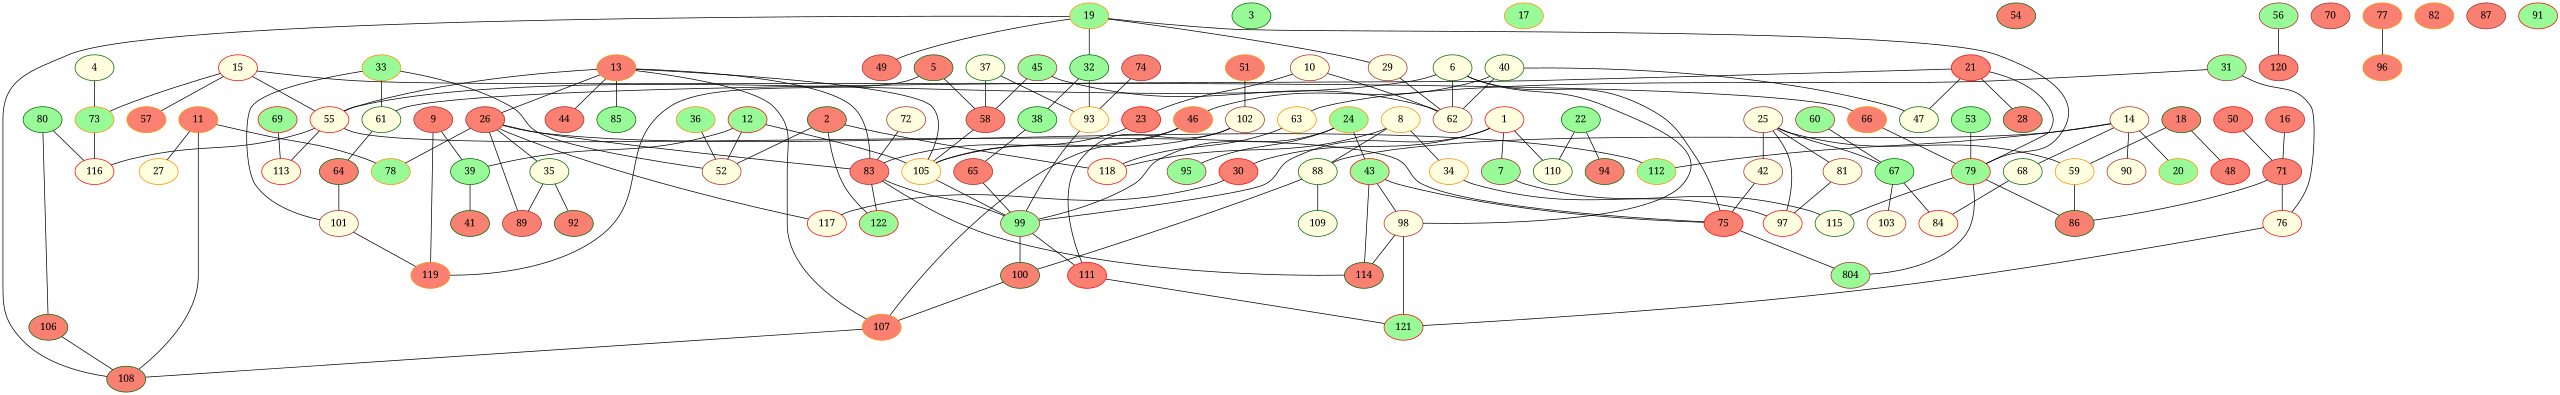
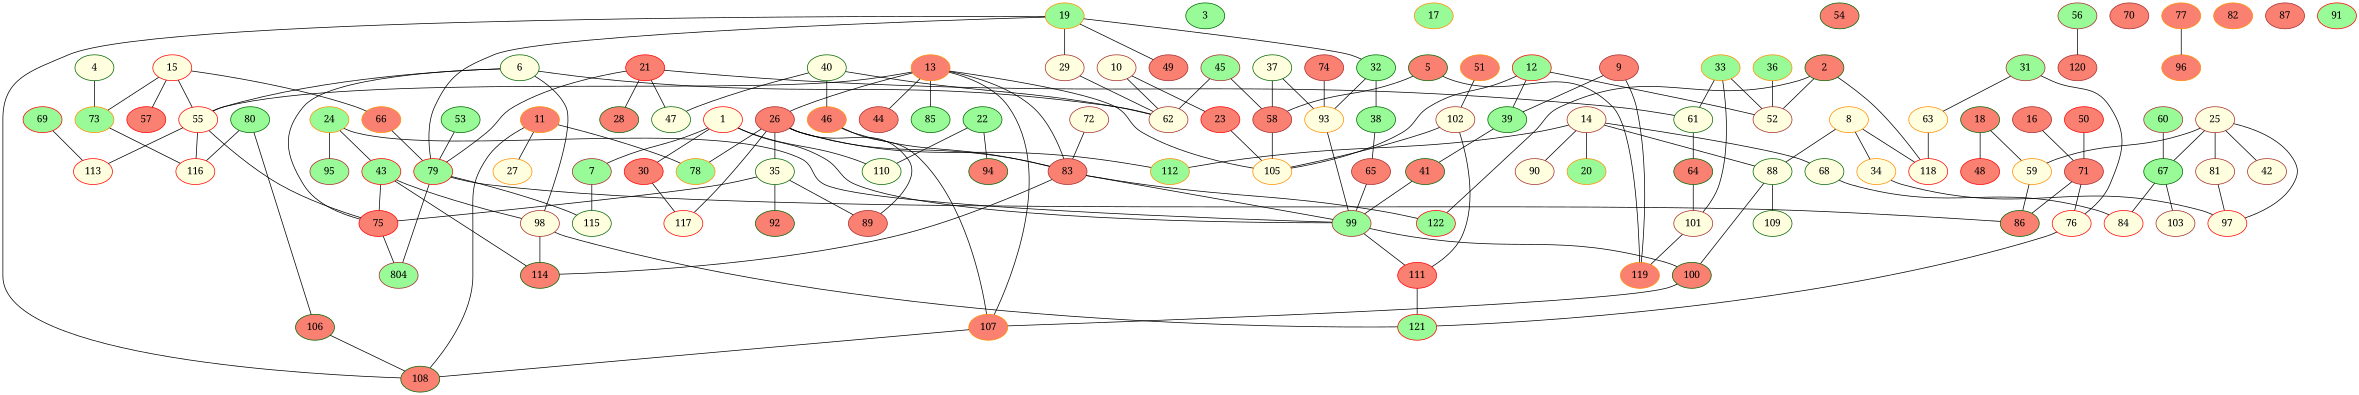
(146, 120) -> (146, 120)
(1746, 194) -> (578, 202)
(976, 200) -> (1388, 198)
